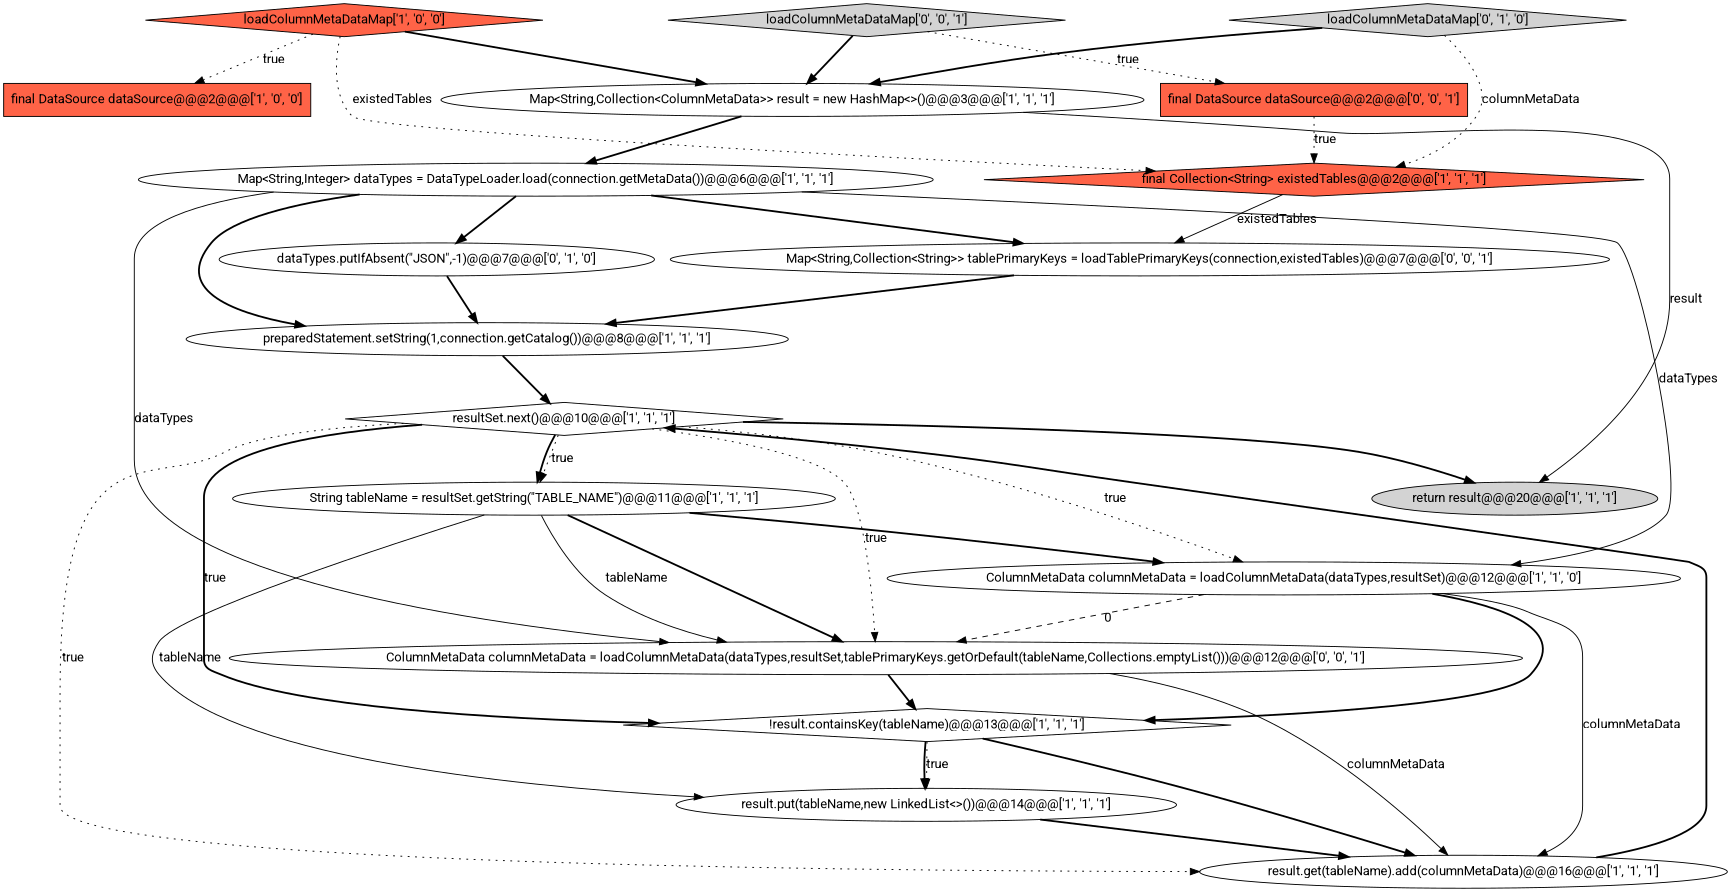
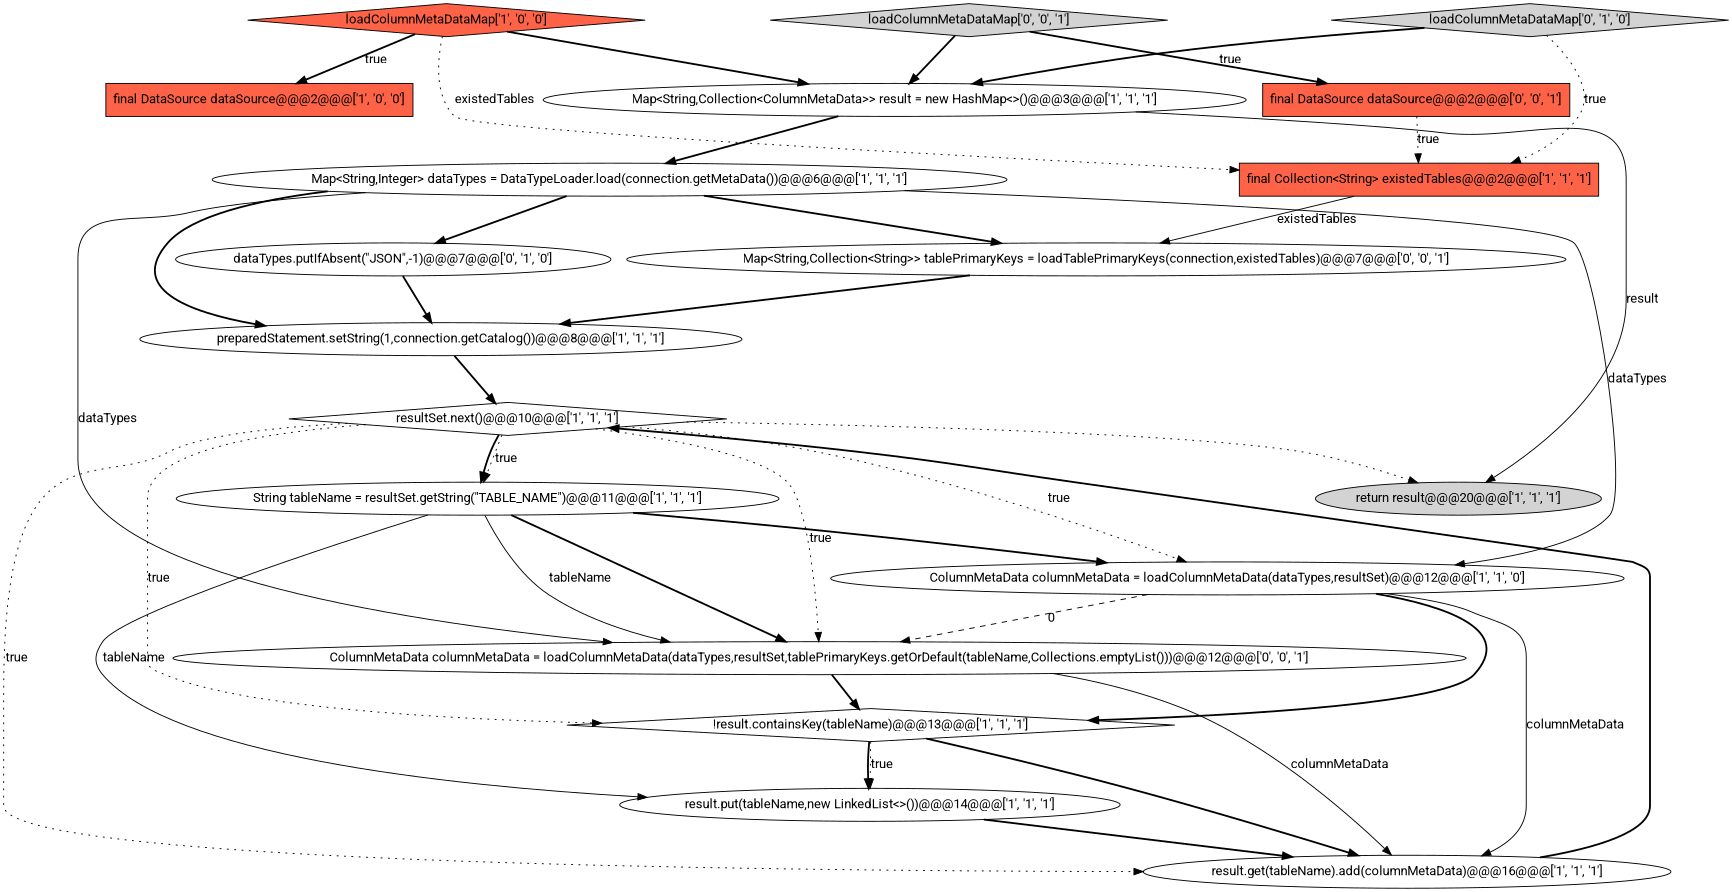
(258, 57) -> (360, 57)
(1079, 58) -> (1181, 58)
(1531, 100) -> (1595, 100)
(1314, 180) -> (1419, 180)
(1106, 432) -> (1050, 432)
(223, 675) -> (167, 675)
